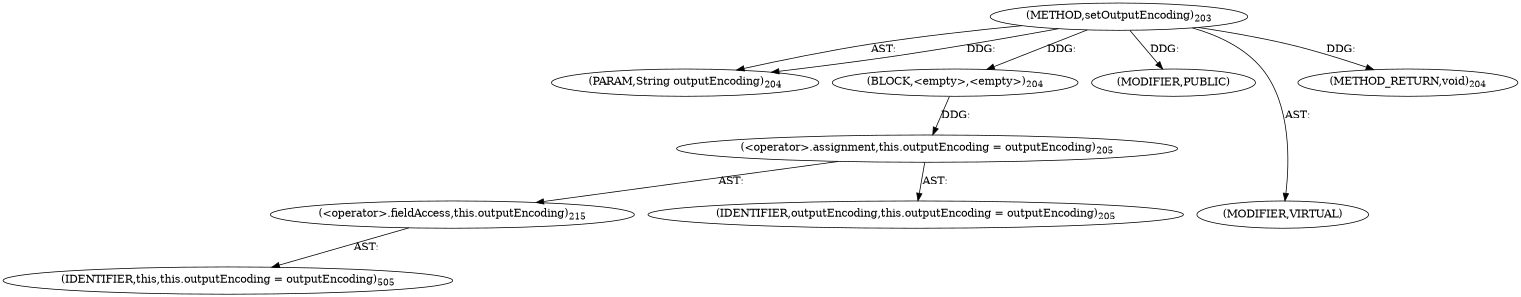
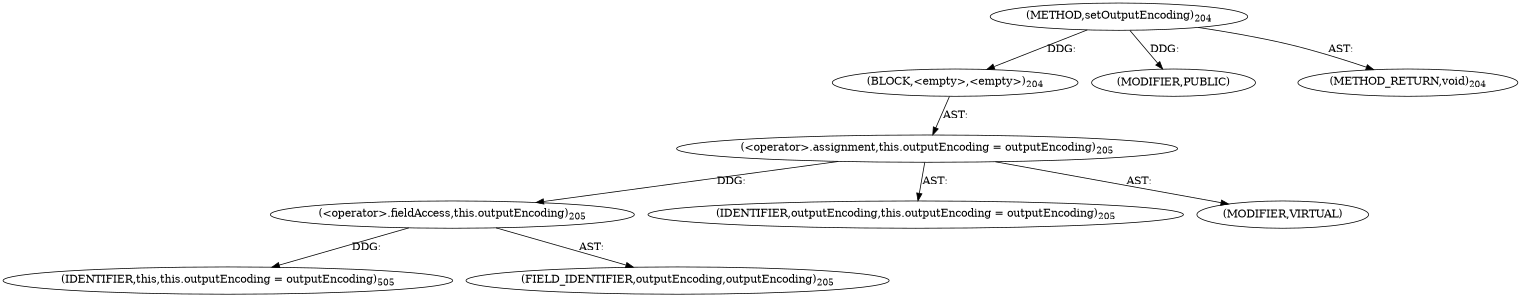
(1203, 16) -> (1203, 16)
(1343, 50) -> (1343, 50)
(685, 83) -> none
(1274, 89) -> (1108, 182)
(957, 116) -> (957, 116)
(733, 182) -> (733, 182)
(577, 213) -> (577, 213)
(368, 248) -> (368, 248)
none -> (678, 281)
